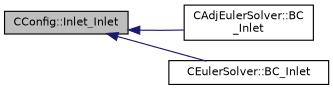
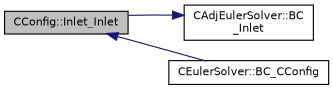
(162, 30) -> (150, 15)
(249, 73) -> (249, 73)
